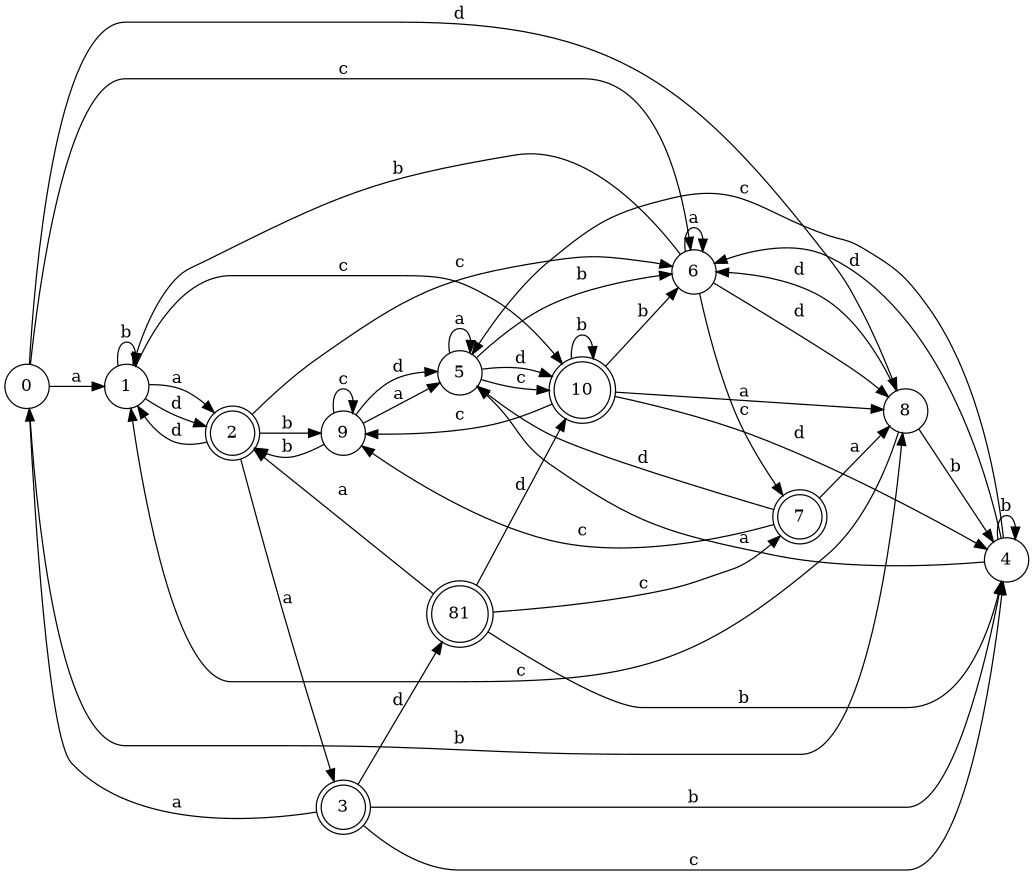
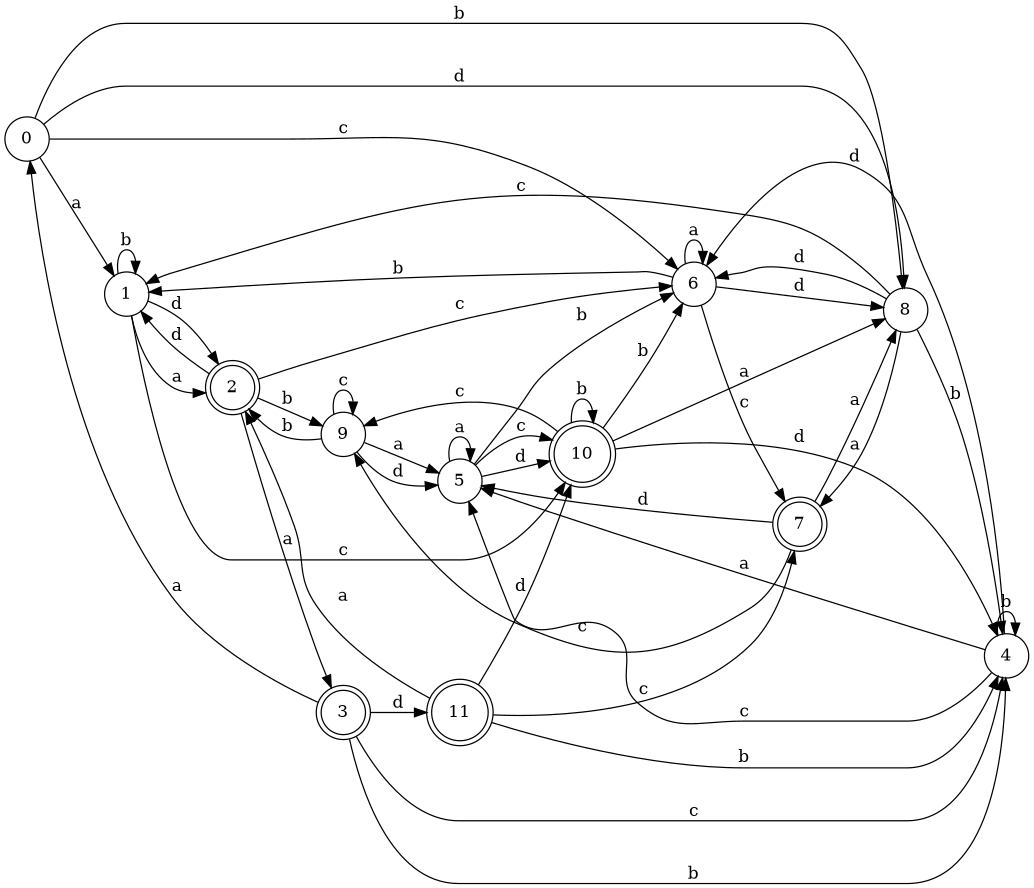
none -> (877, 420)
(460, 614) -> (460, 712)
